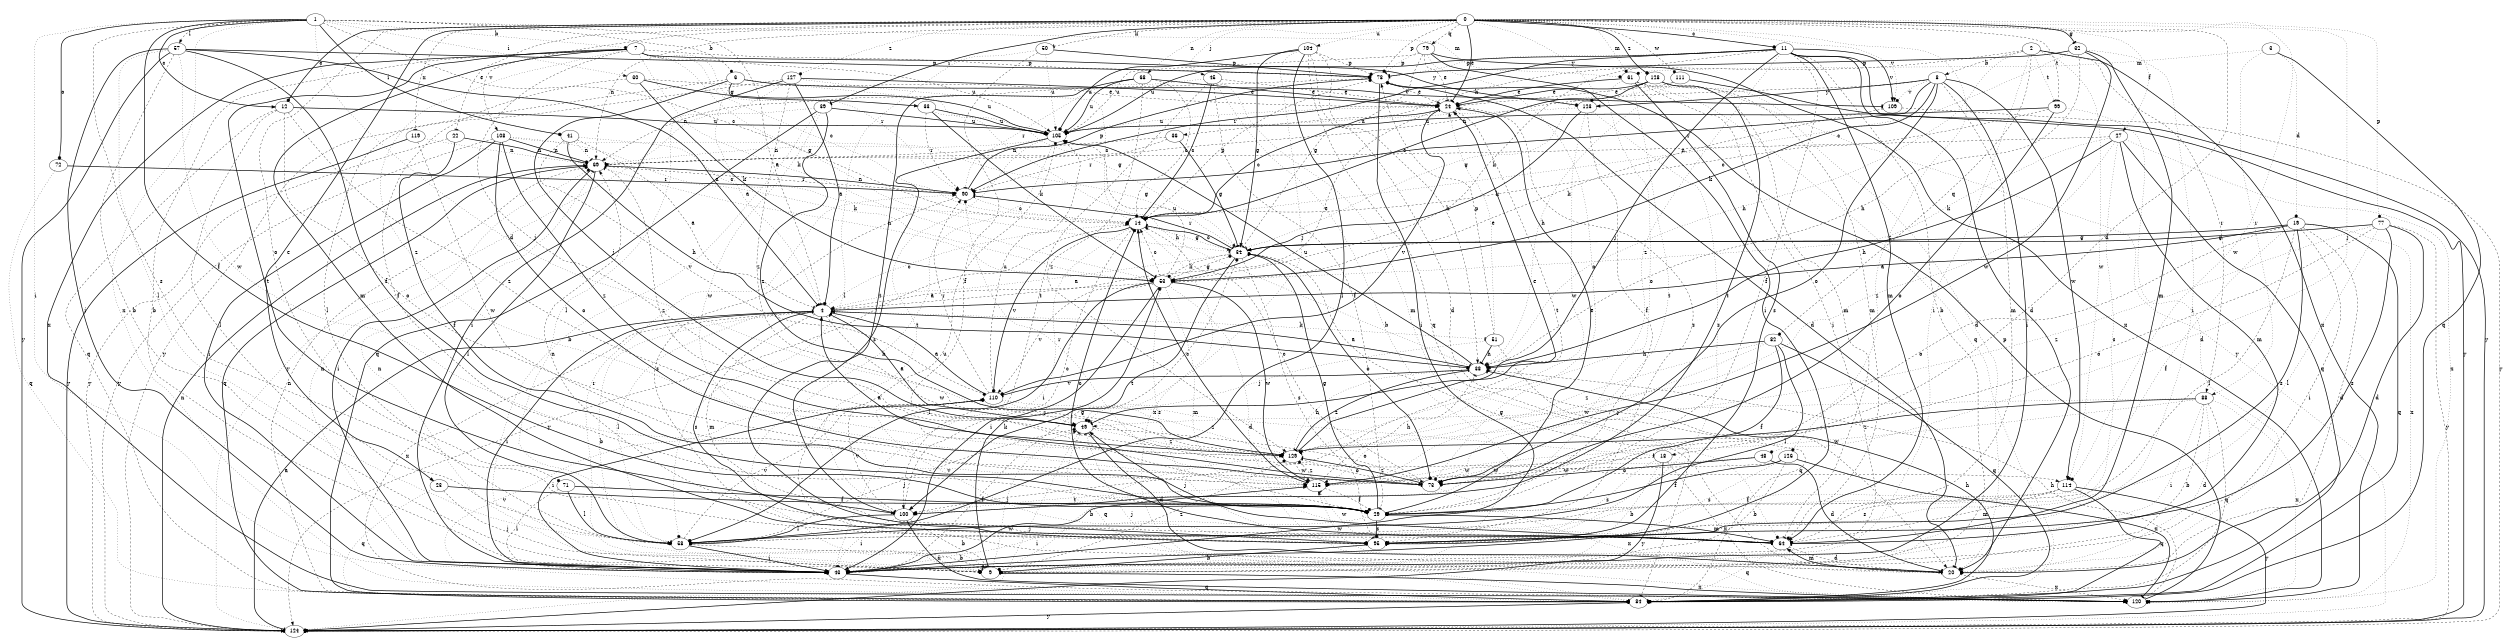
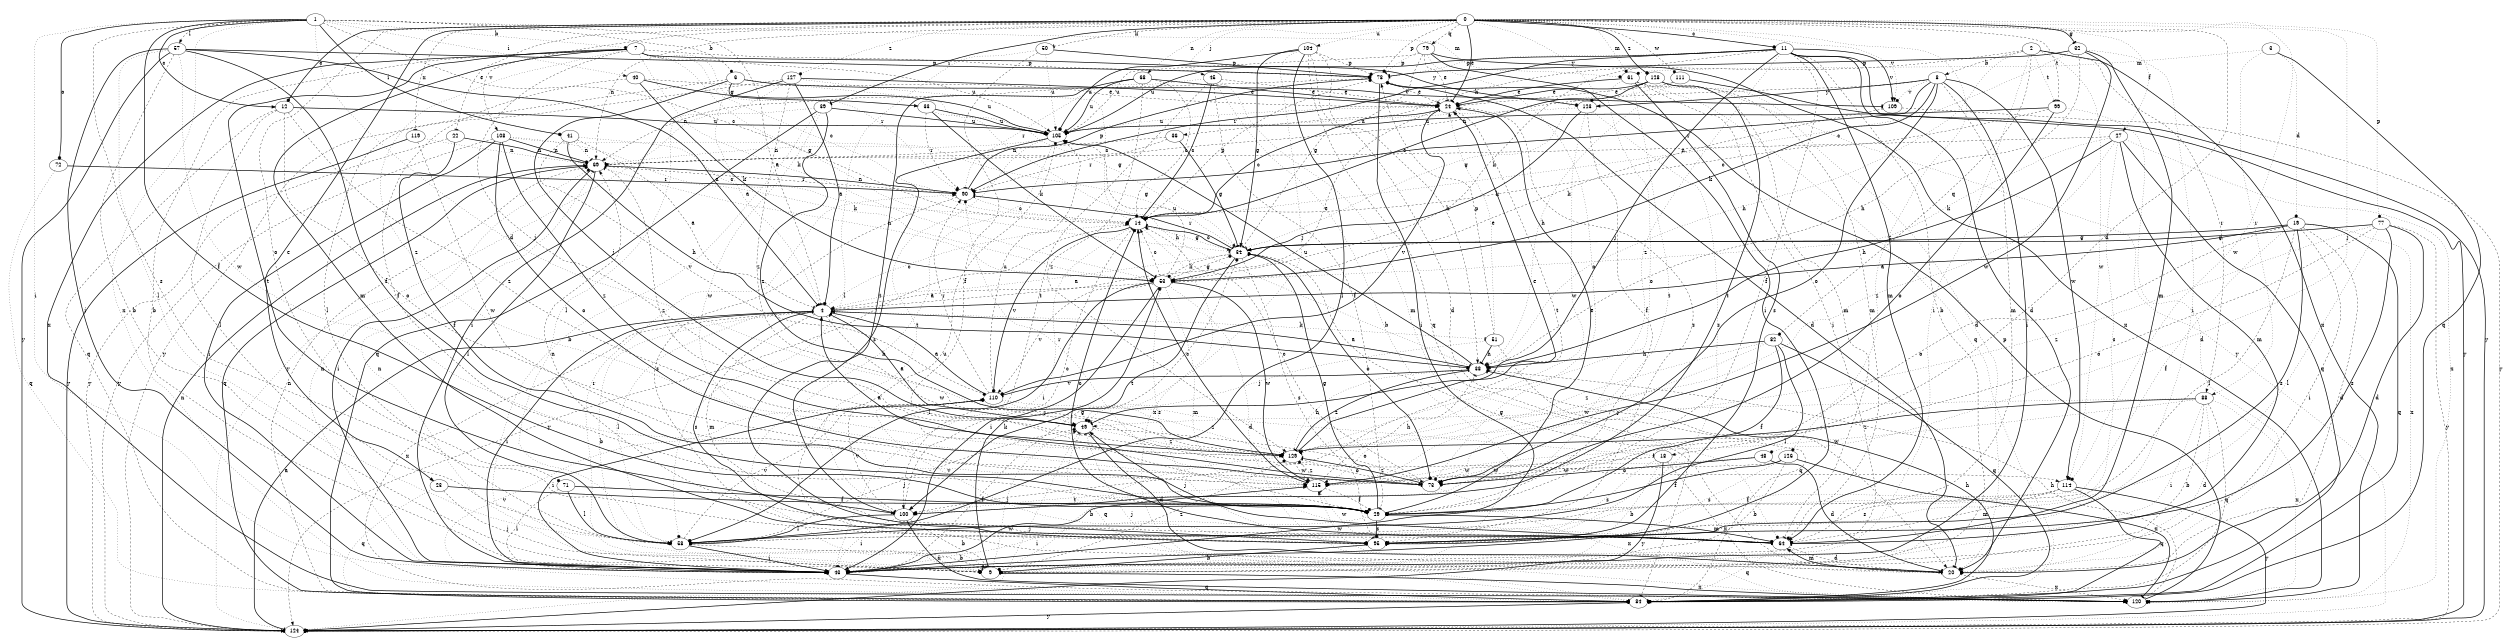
(636, 78) -> (636, 78)
